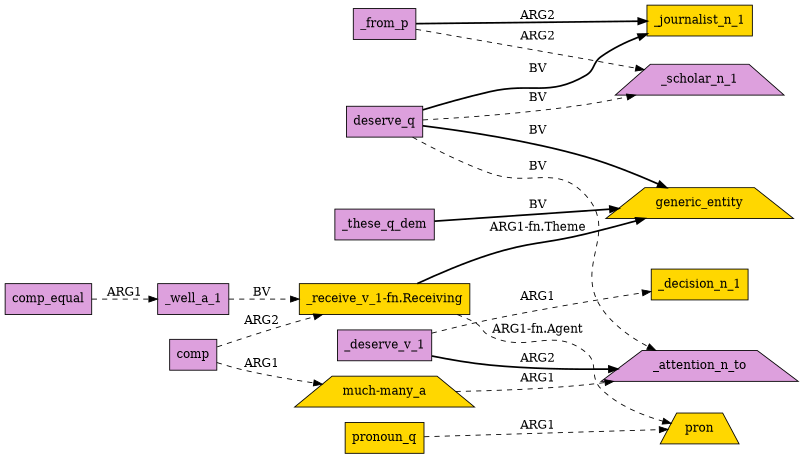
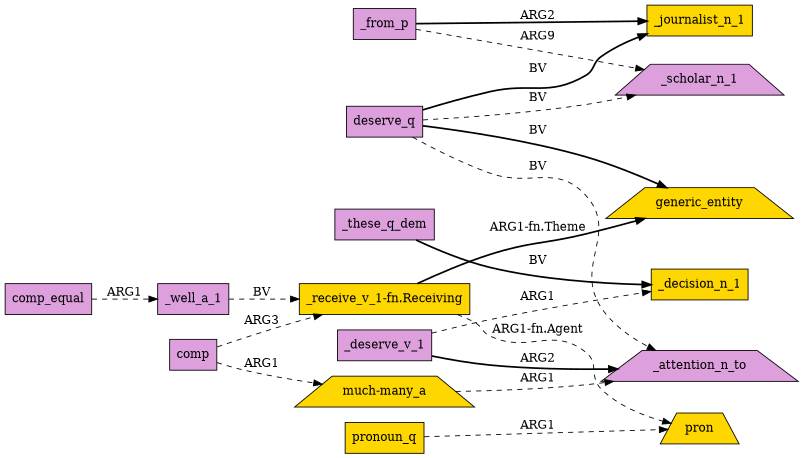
(538, 36) -> (538, 36)
(522, 215) -> (526, 275)
(262, 321) -> (262, 321)
